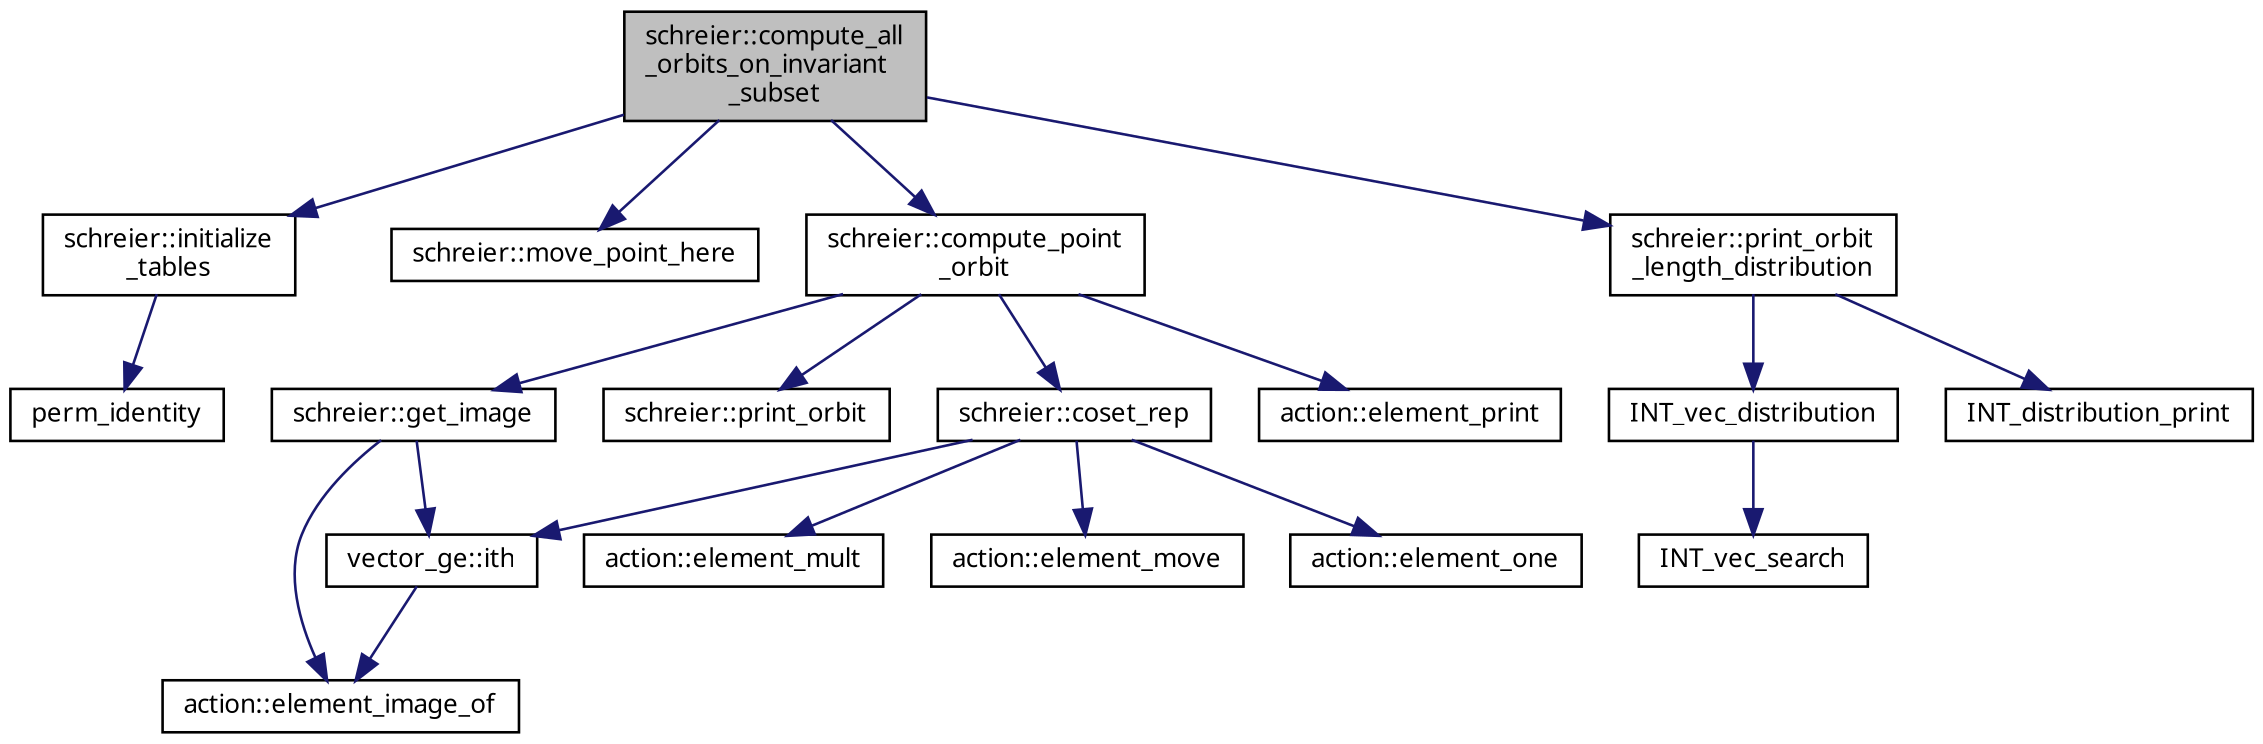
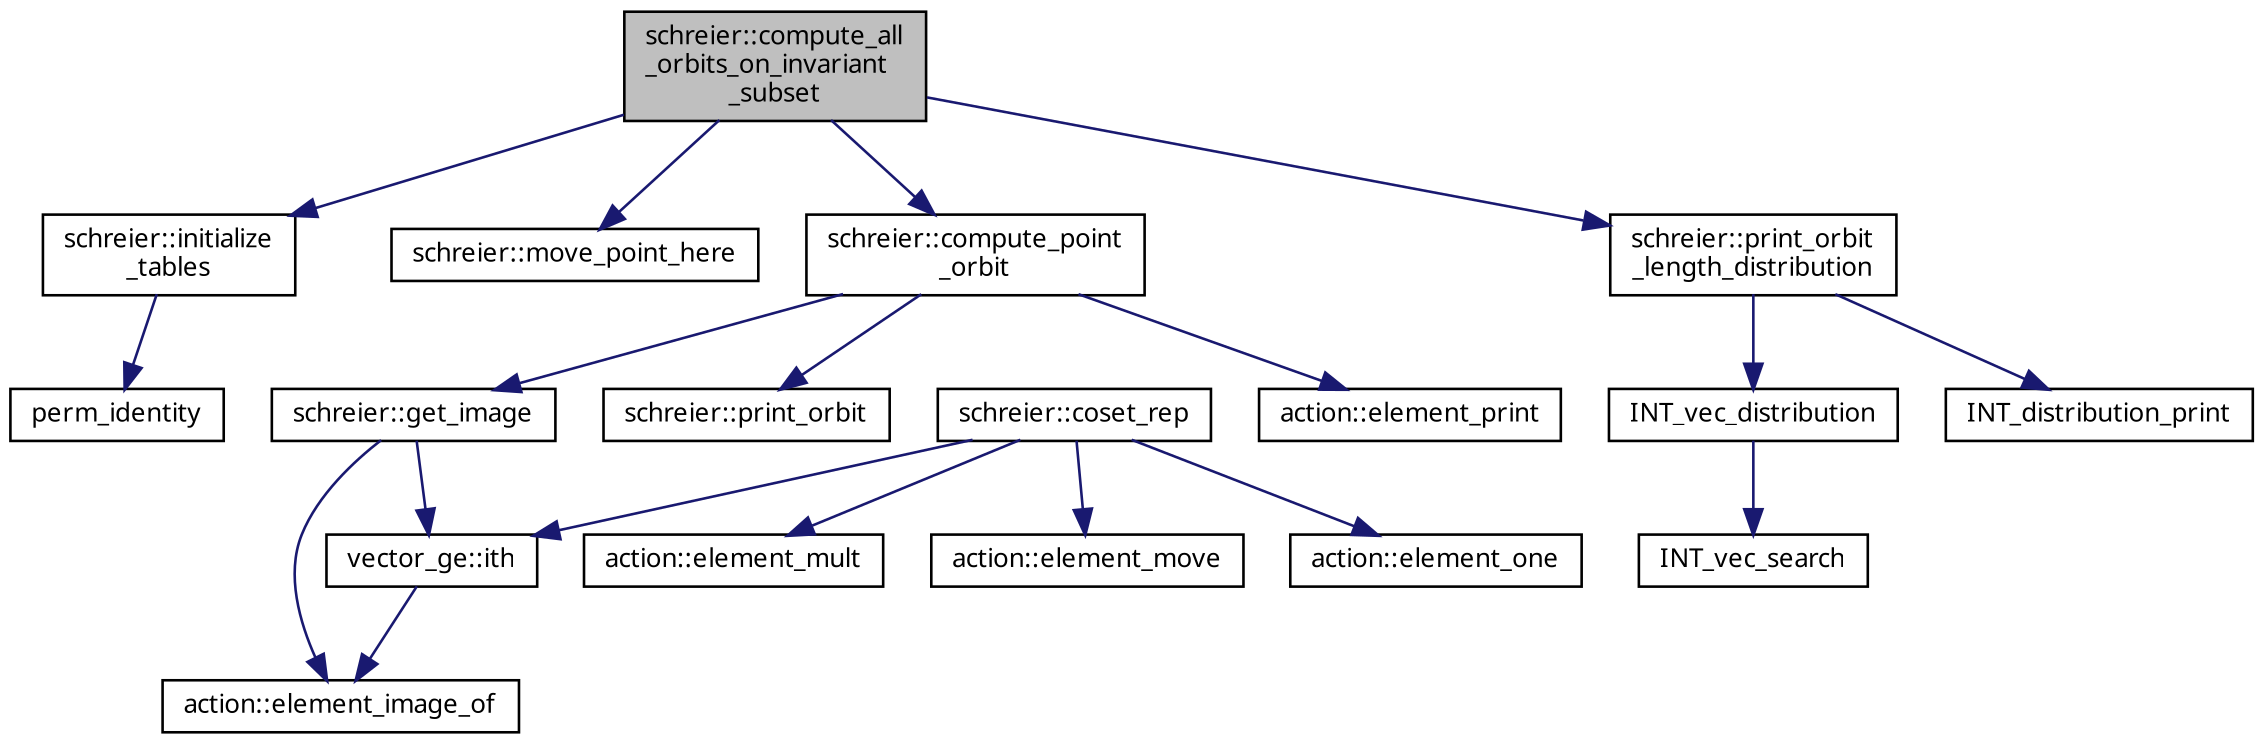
(1022, 331) -> none
